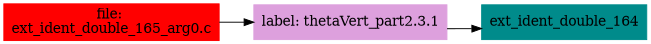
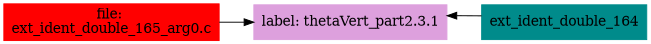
(459, 29) -> (469, 16)
